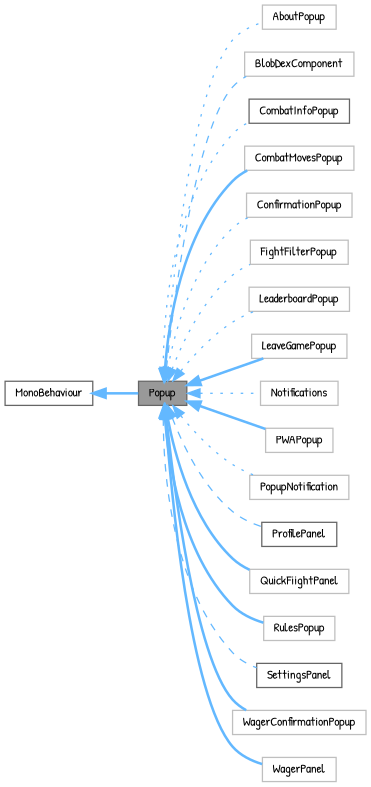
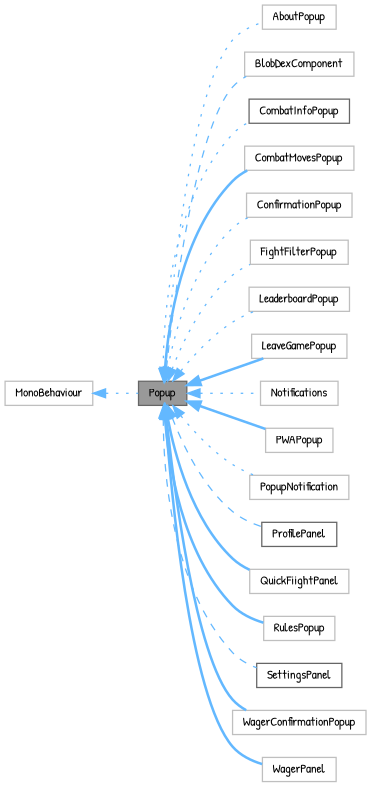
(49, 393) -> (49, 393)
(122, 393) -> (122, 393)
